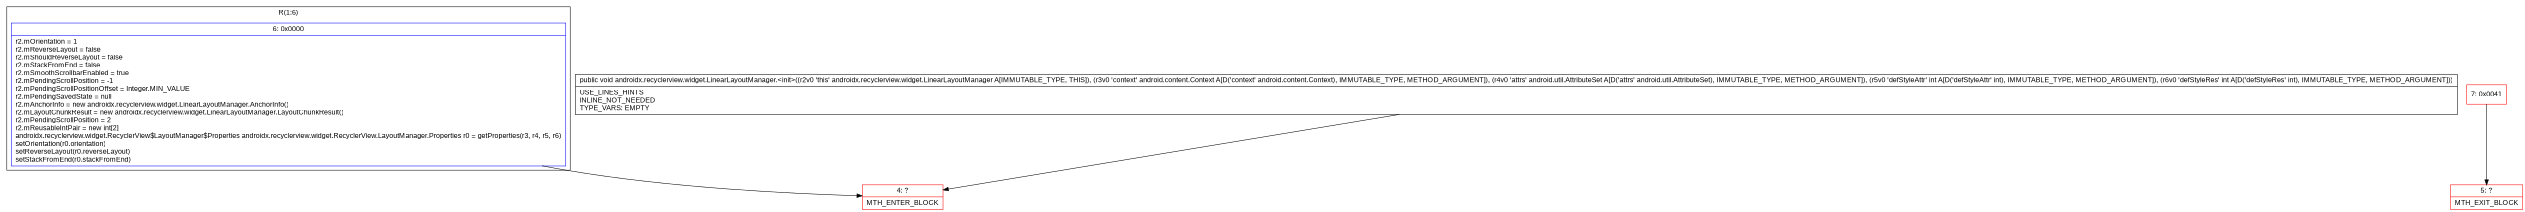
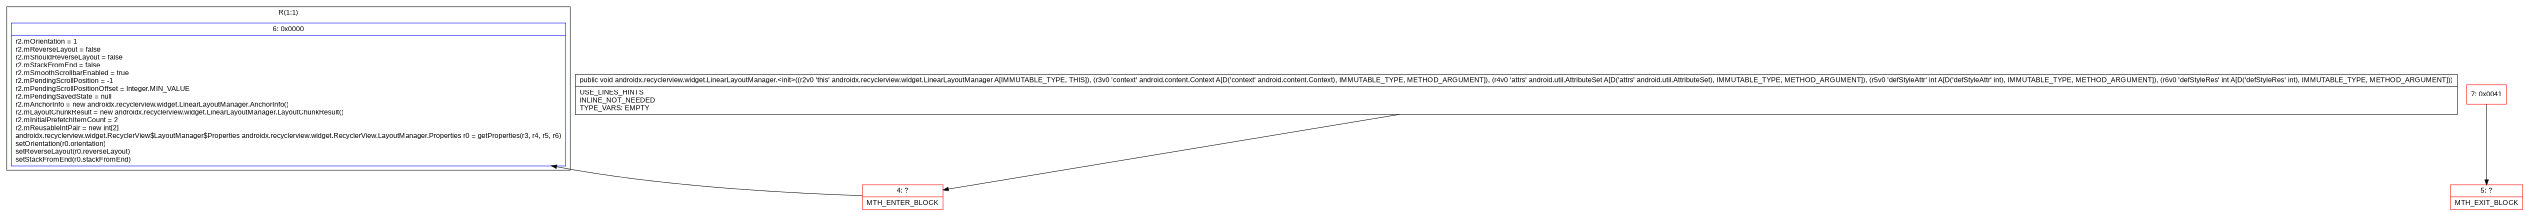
(289, 13) -> (289, 13)
(63, 120) -> (67, 120)
(699, 187) -> (709, 187)
